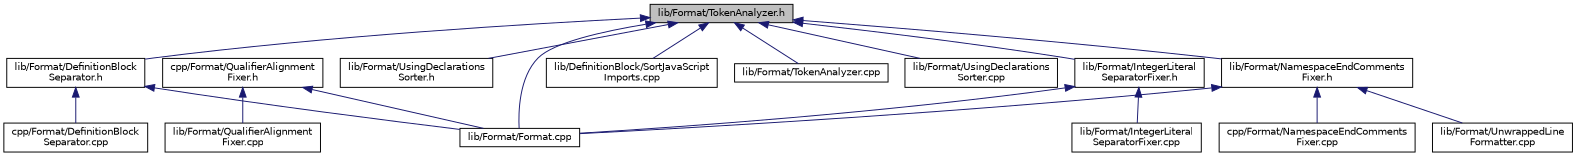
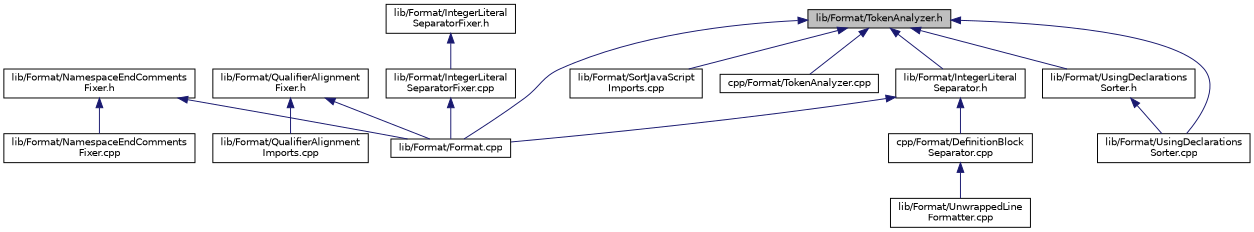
(1012, 38) -> none
(939, 40) -> none
(76, 73) -> (960, 83)
(243, 73) -> (291, 83)
(632, 73) -> (636, 83)
(811, 73) -> (799, 83)
(1415, 107) -> (960, 185)
(871, 110) -> (451, 123)
none -> (1150, 120)
(243, 138) -> (291, 148)
(1317, 138) -> (99, 148)
